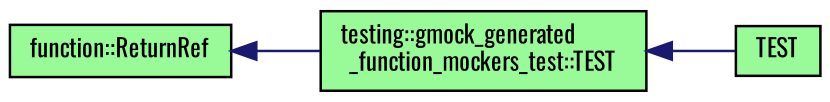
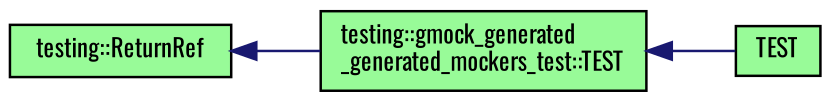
(121, 51) -> (121, 51)
(484, 51) -> (484, 51)
